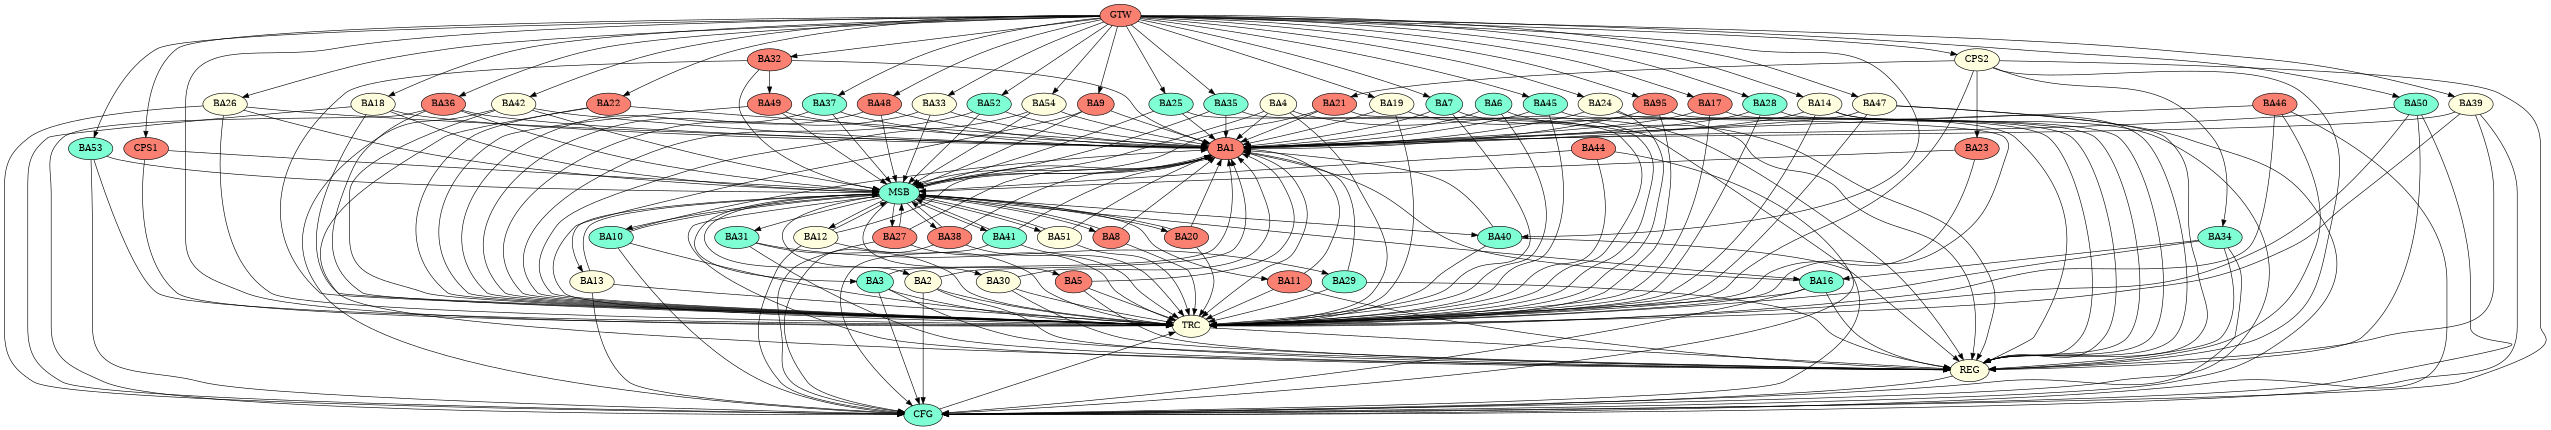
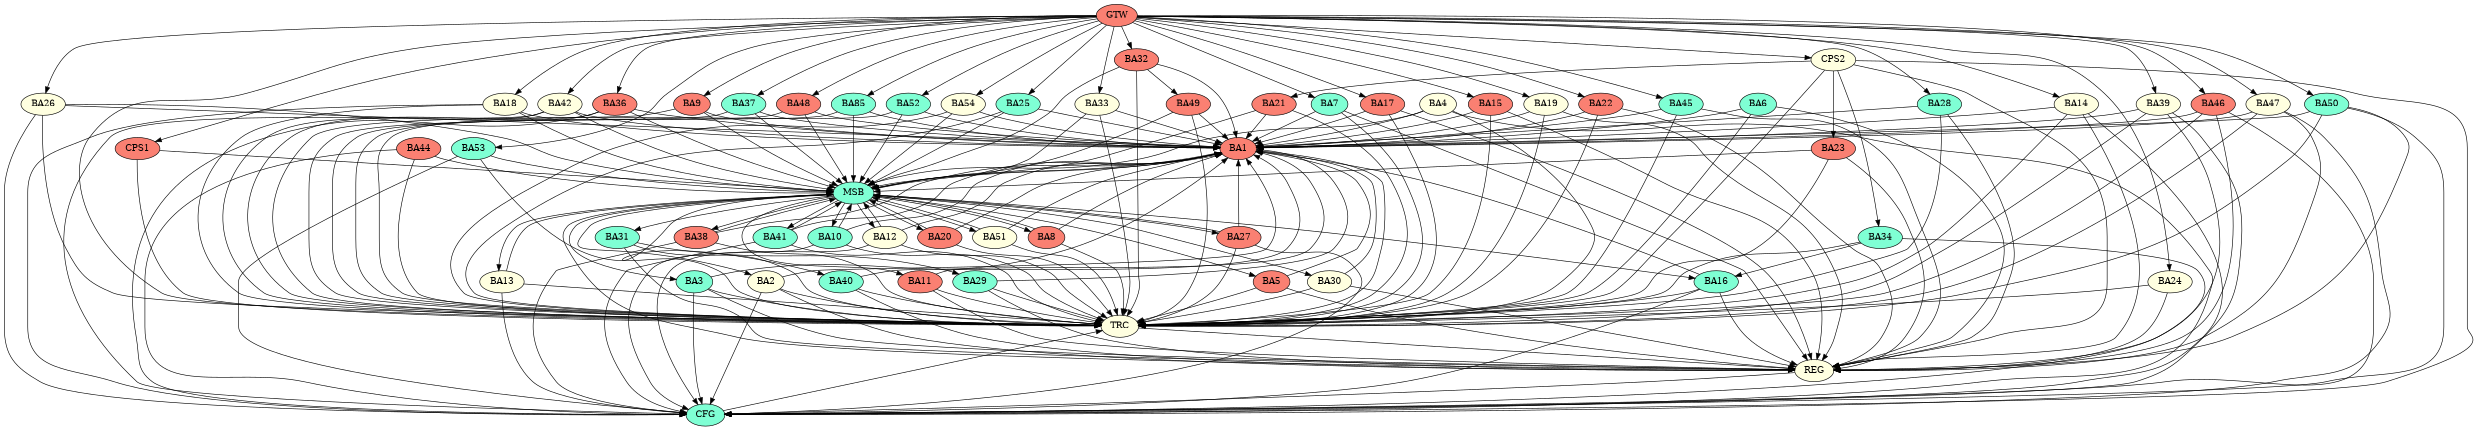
(1762, 51) -> (1677, 19)
(1226, 104) -> (853, 104)
(1655, 104) -> (1490, 104)
(1477, 133) -> none
(2218, 339) -> (1924, 273)
